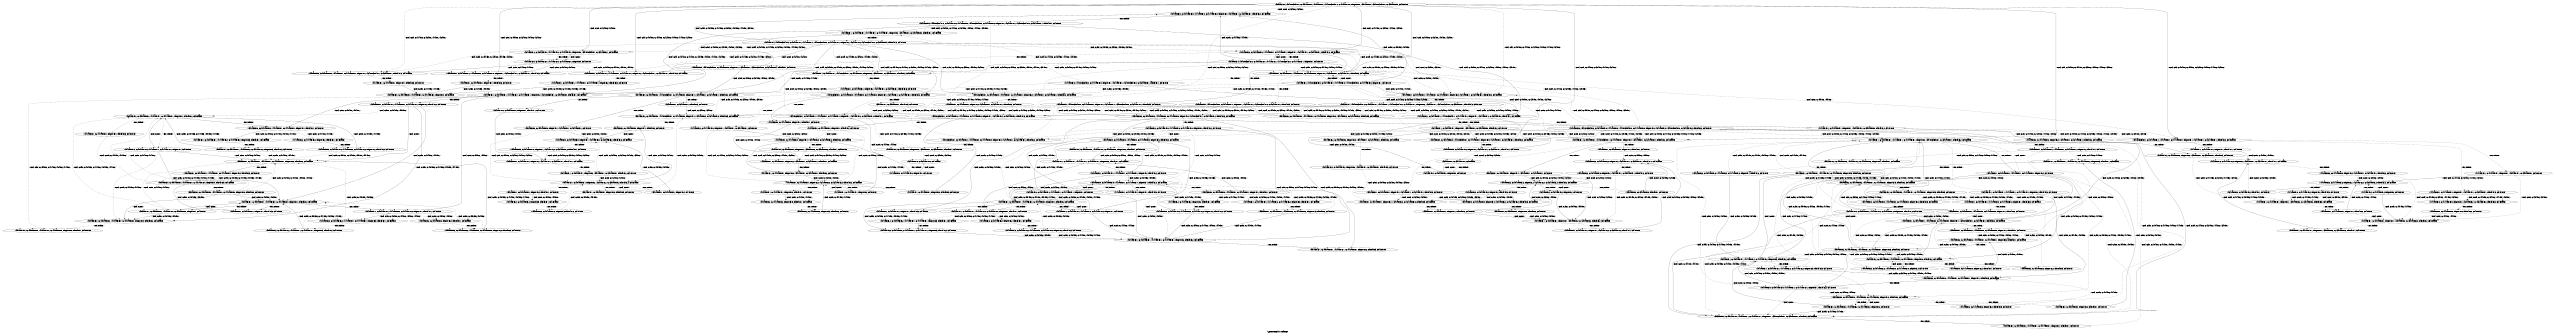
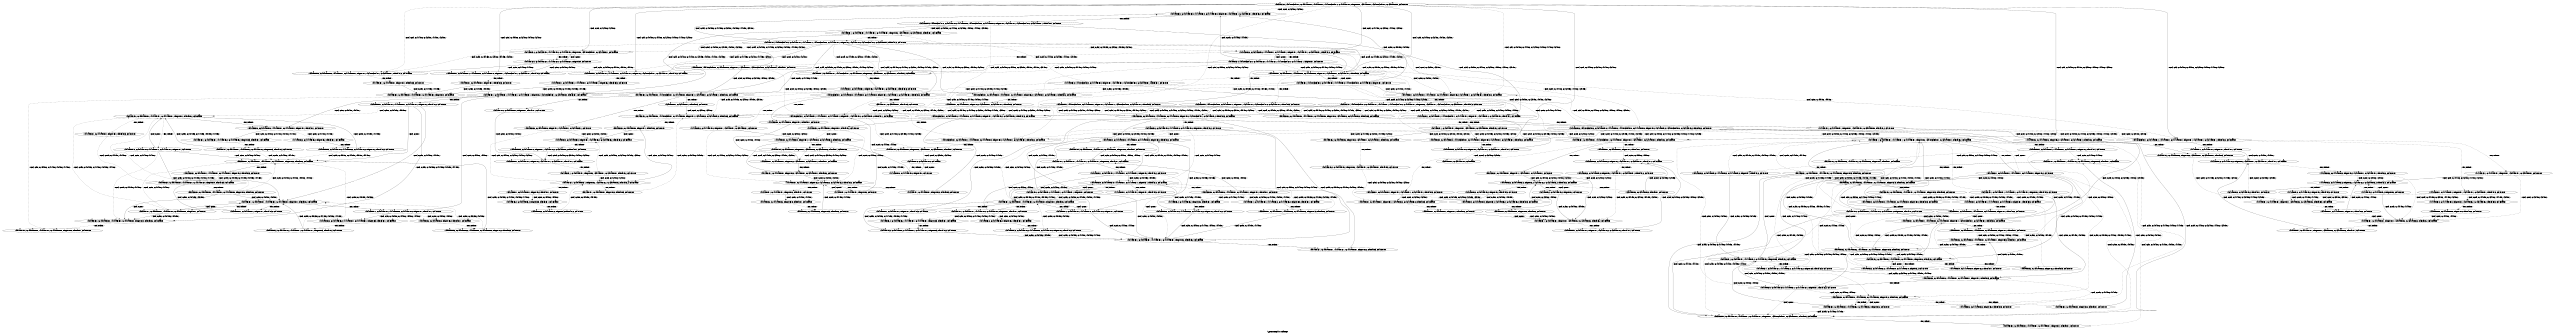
(1444, 173) -> none
(673, 192) -> none
